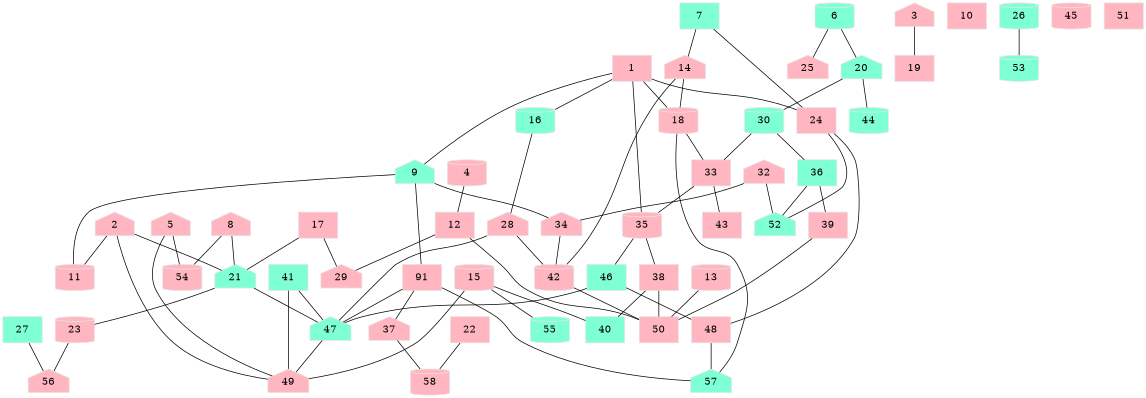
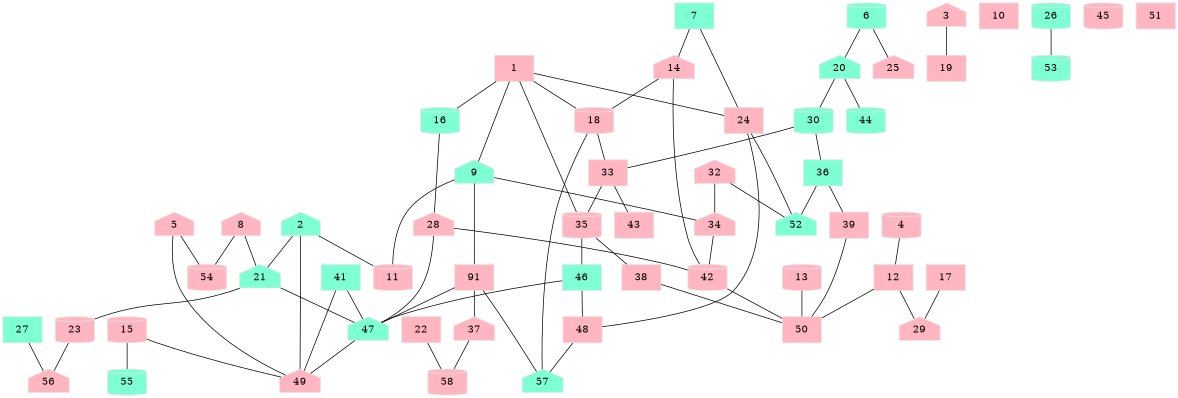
(115, 225) -> (301, 225)
(273, 254) -> none
(605, 330) -> none
